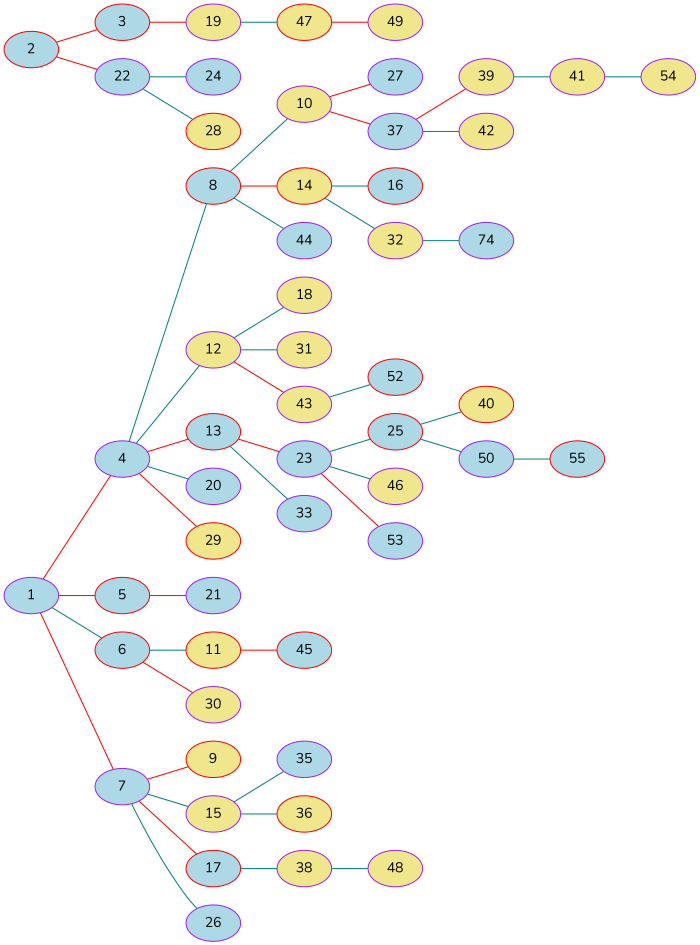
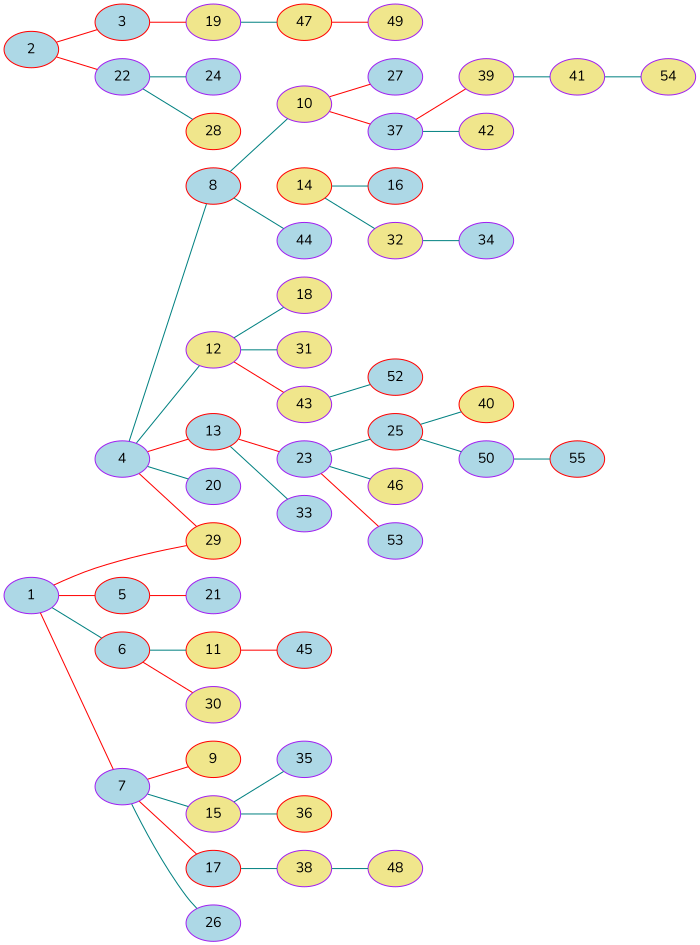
(259, 186) -> none
(486, 241) -> (486, 241)
(77, 527) -> (119, 561)
